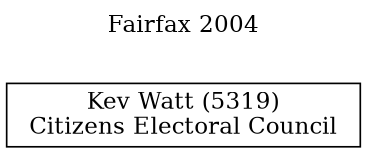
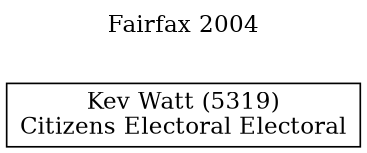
(183, 115) -> (183, 115)
